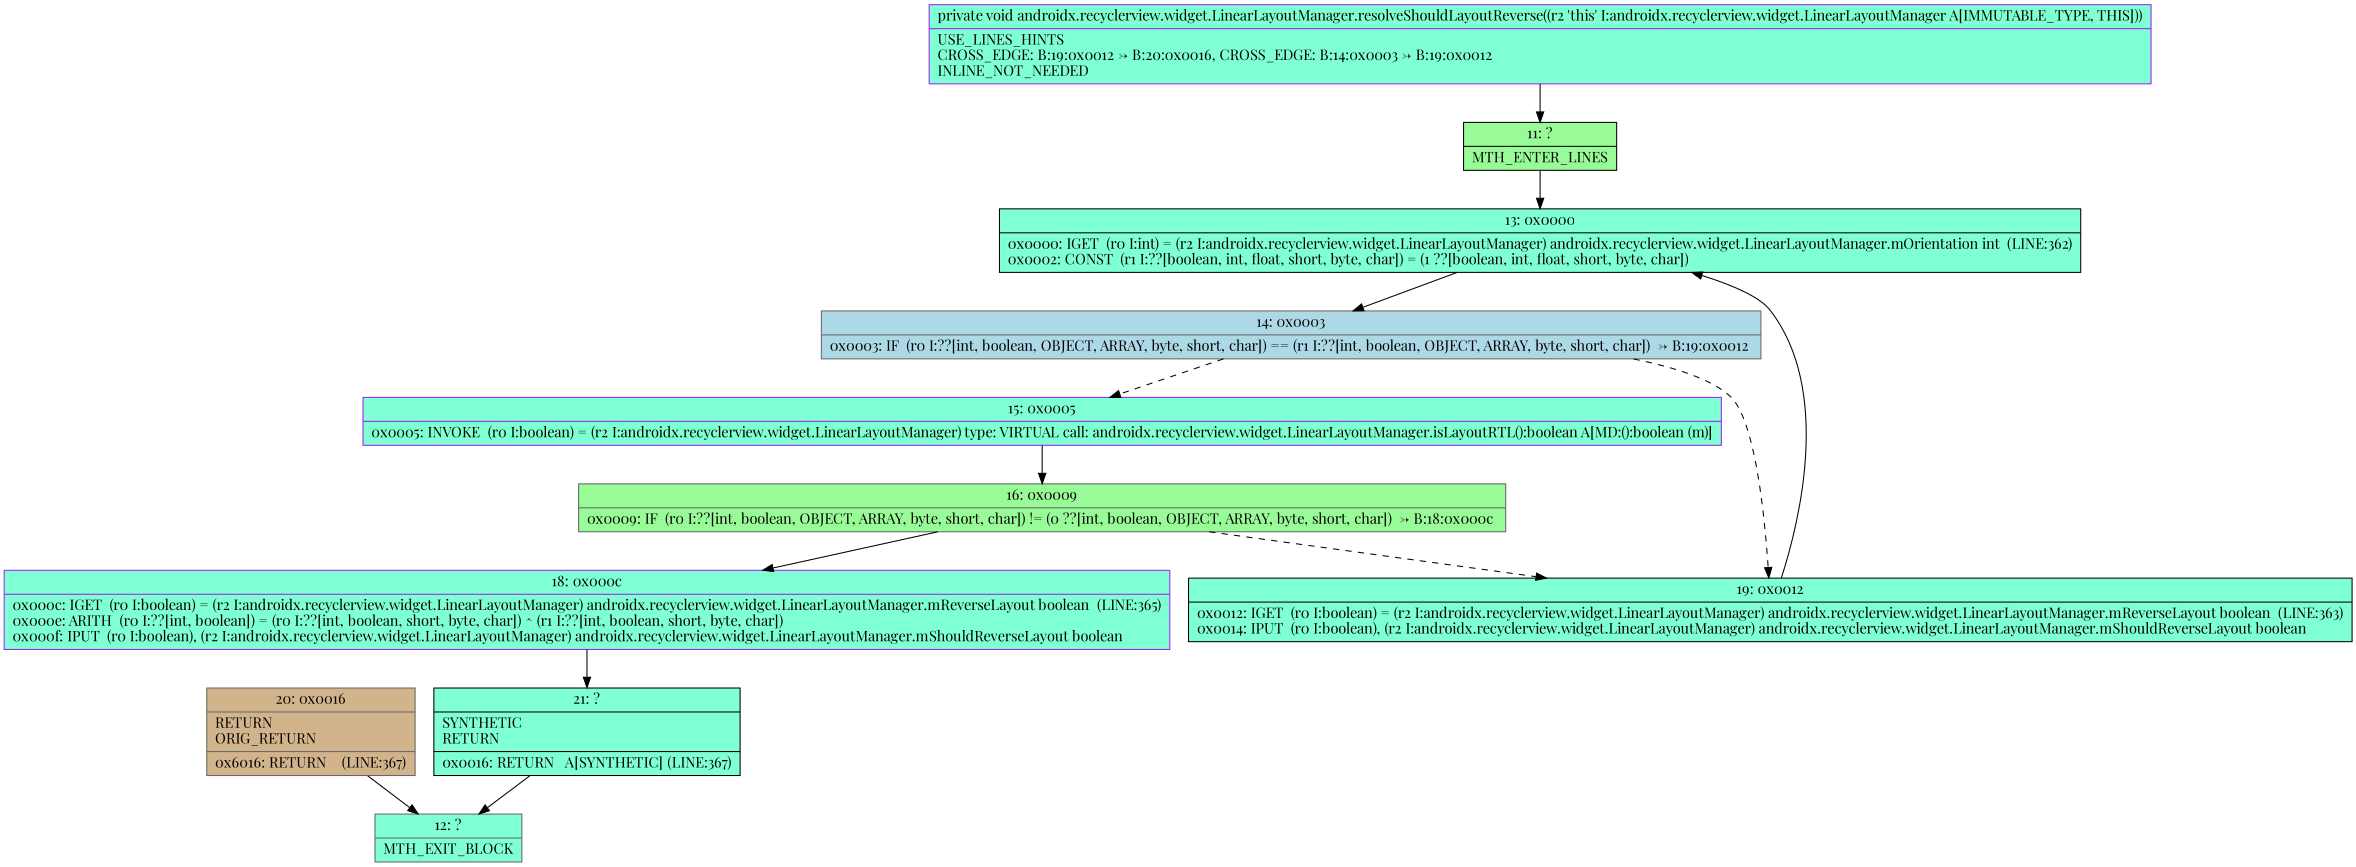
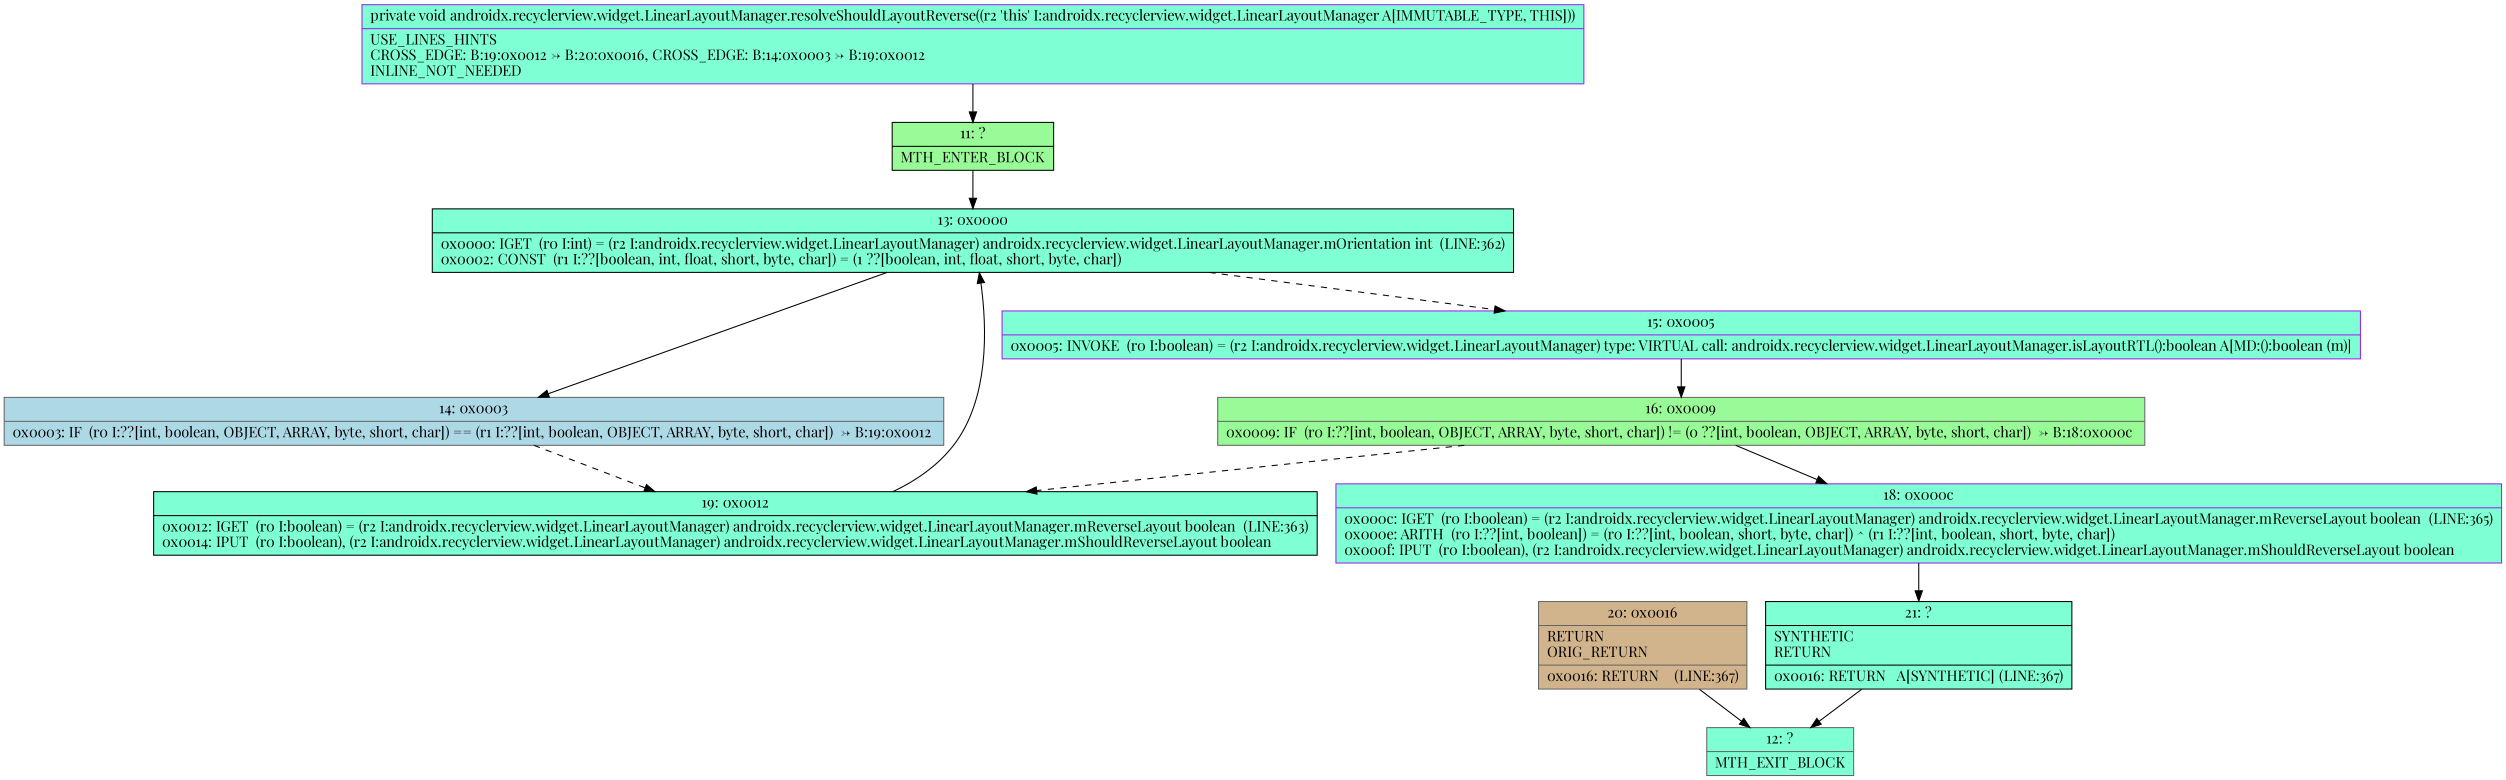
(1540, 158) -> (973, 158)
(1172, 376) -> (1352, 291)
(311, 763) -> (1643, 677)
